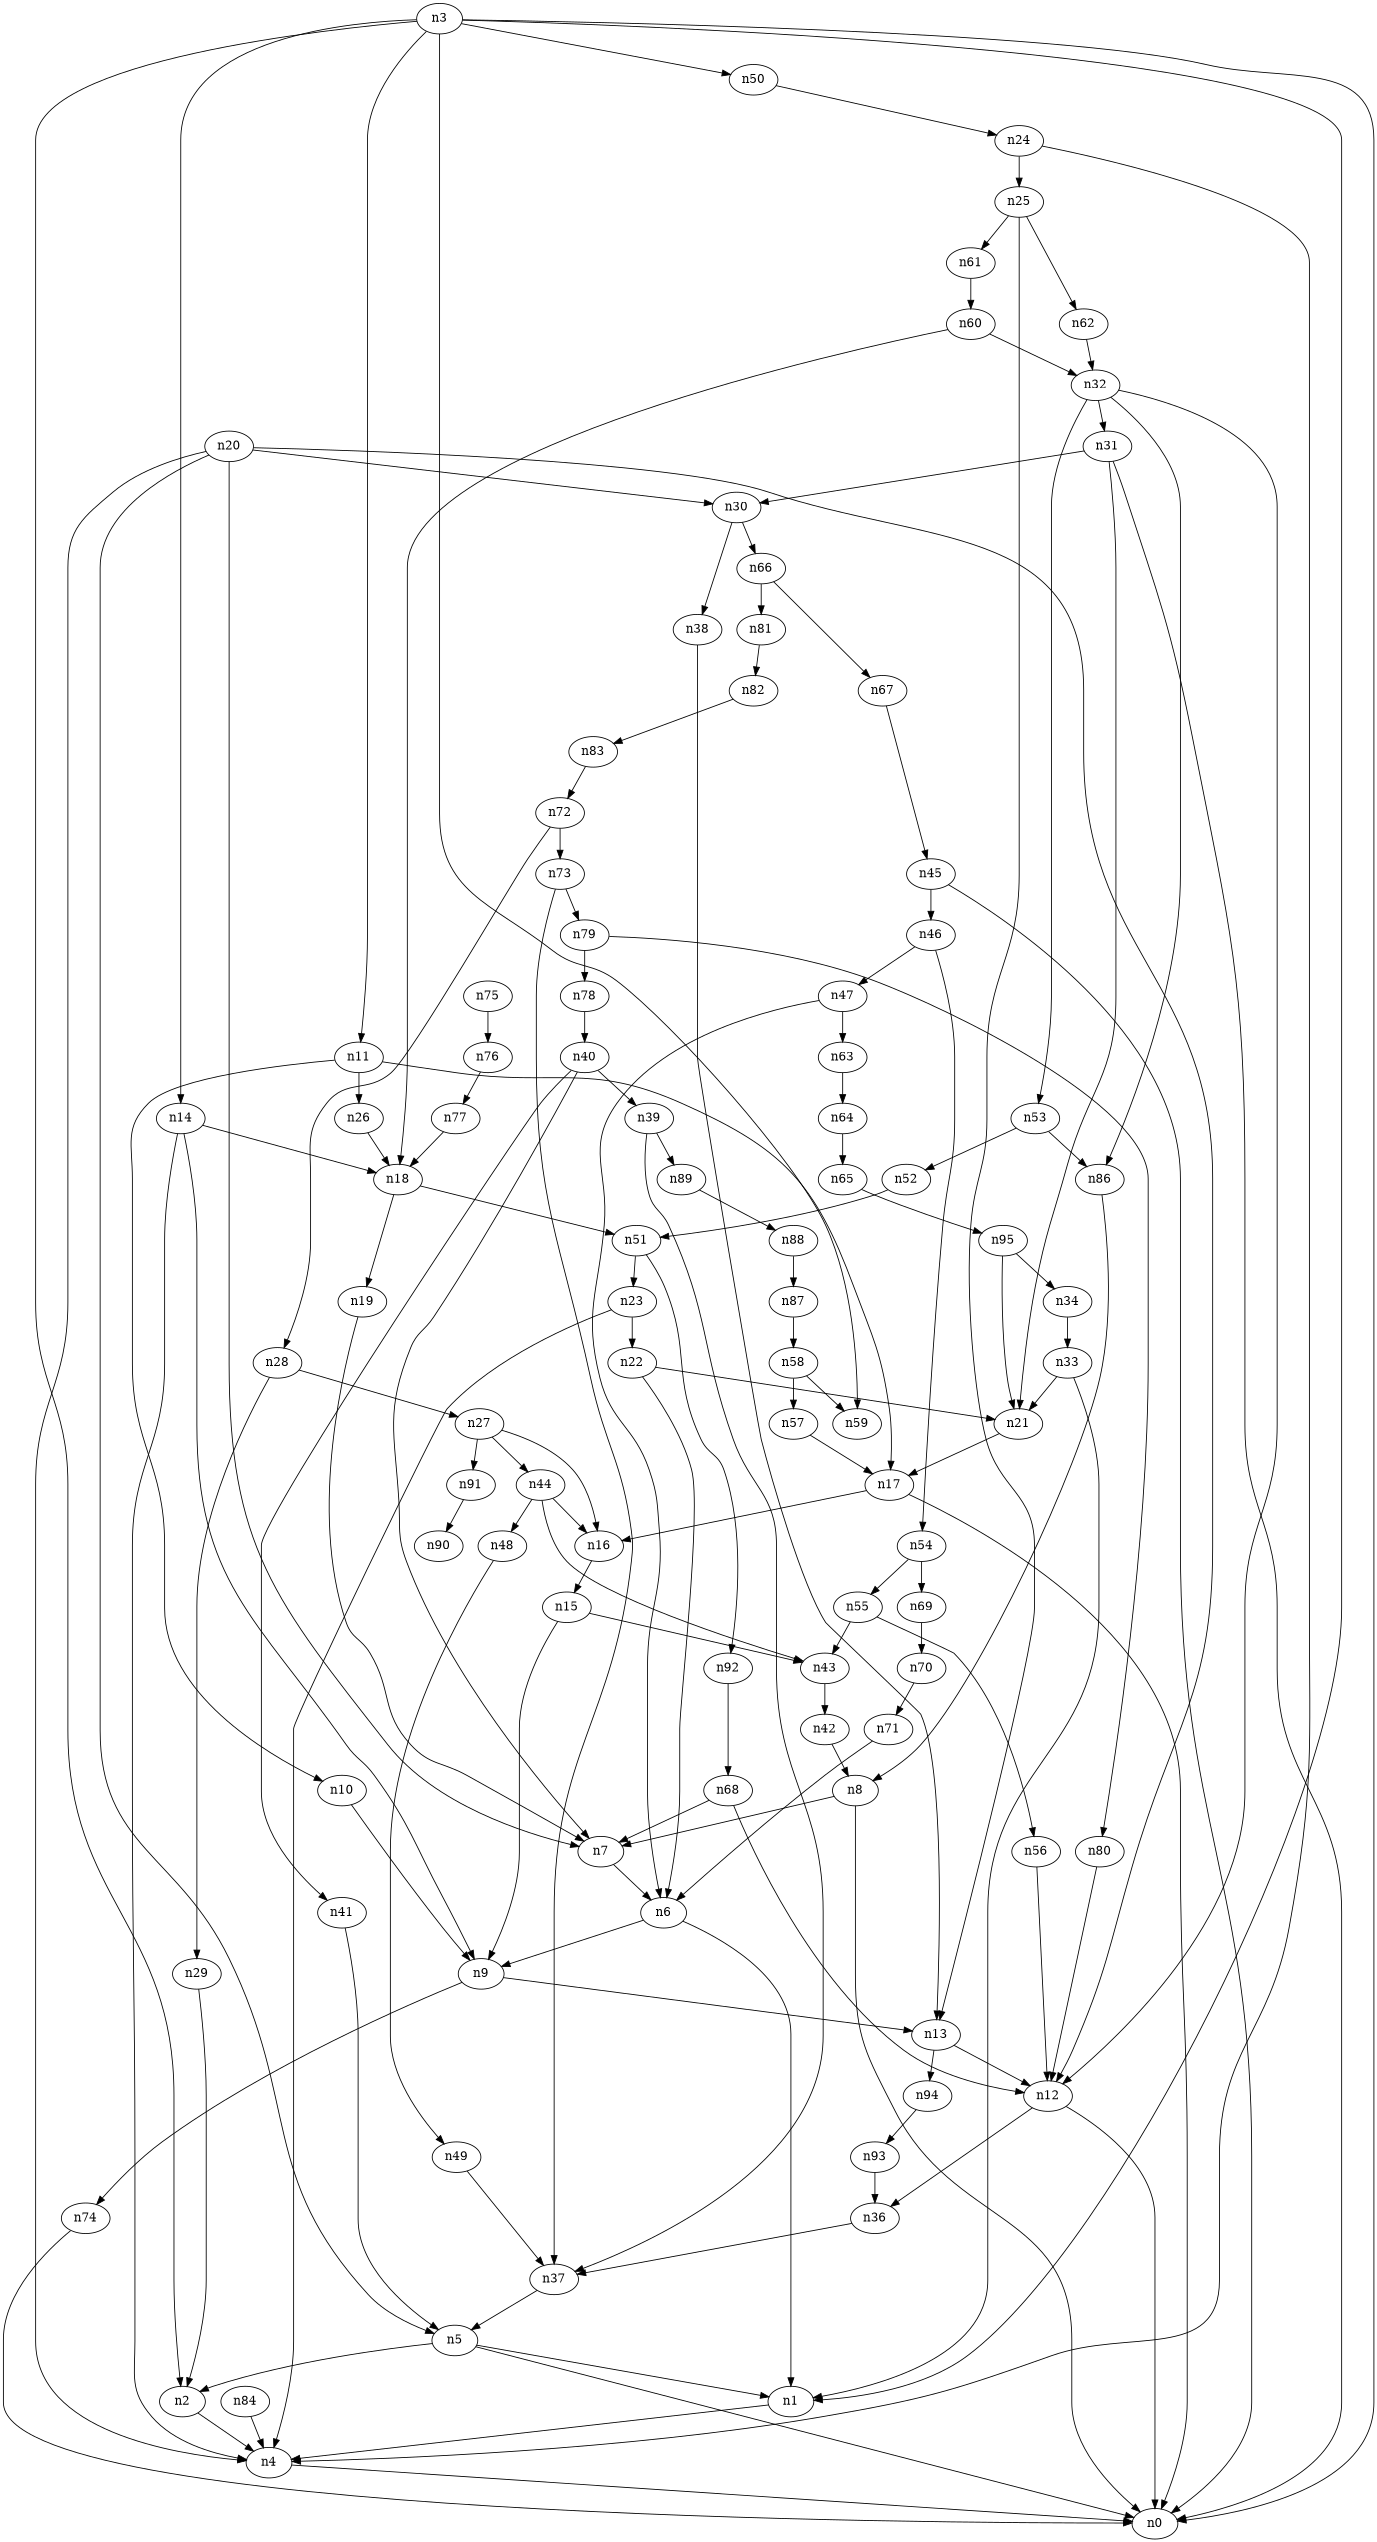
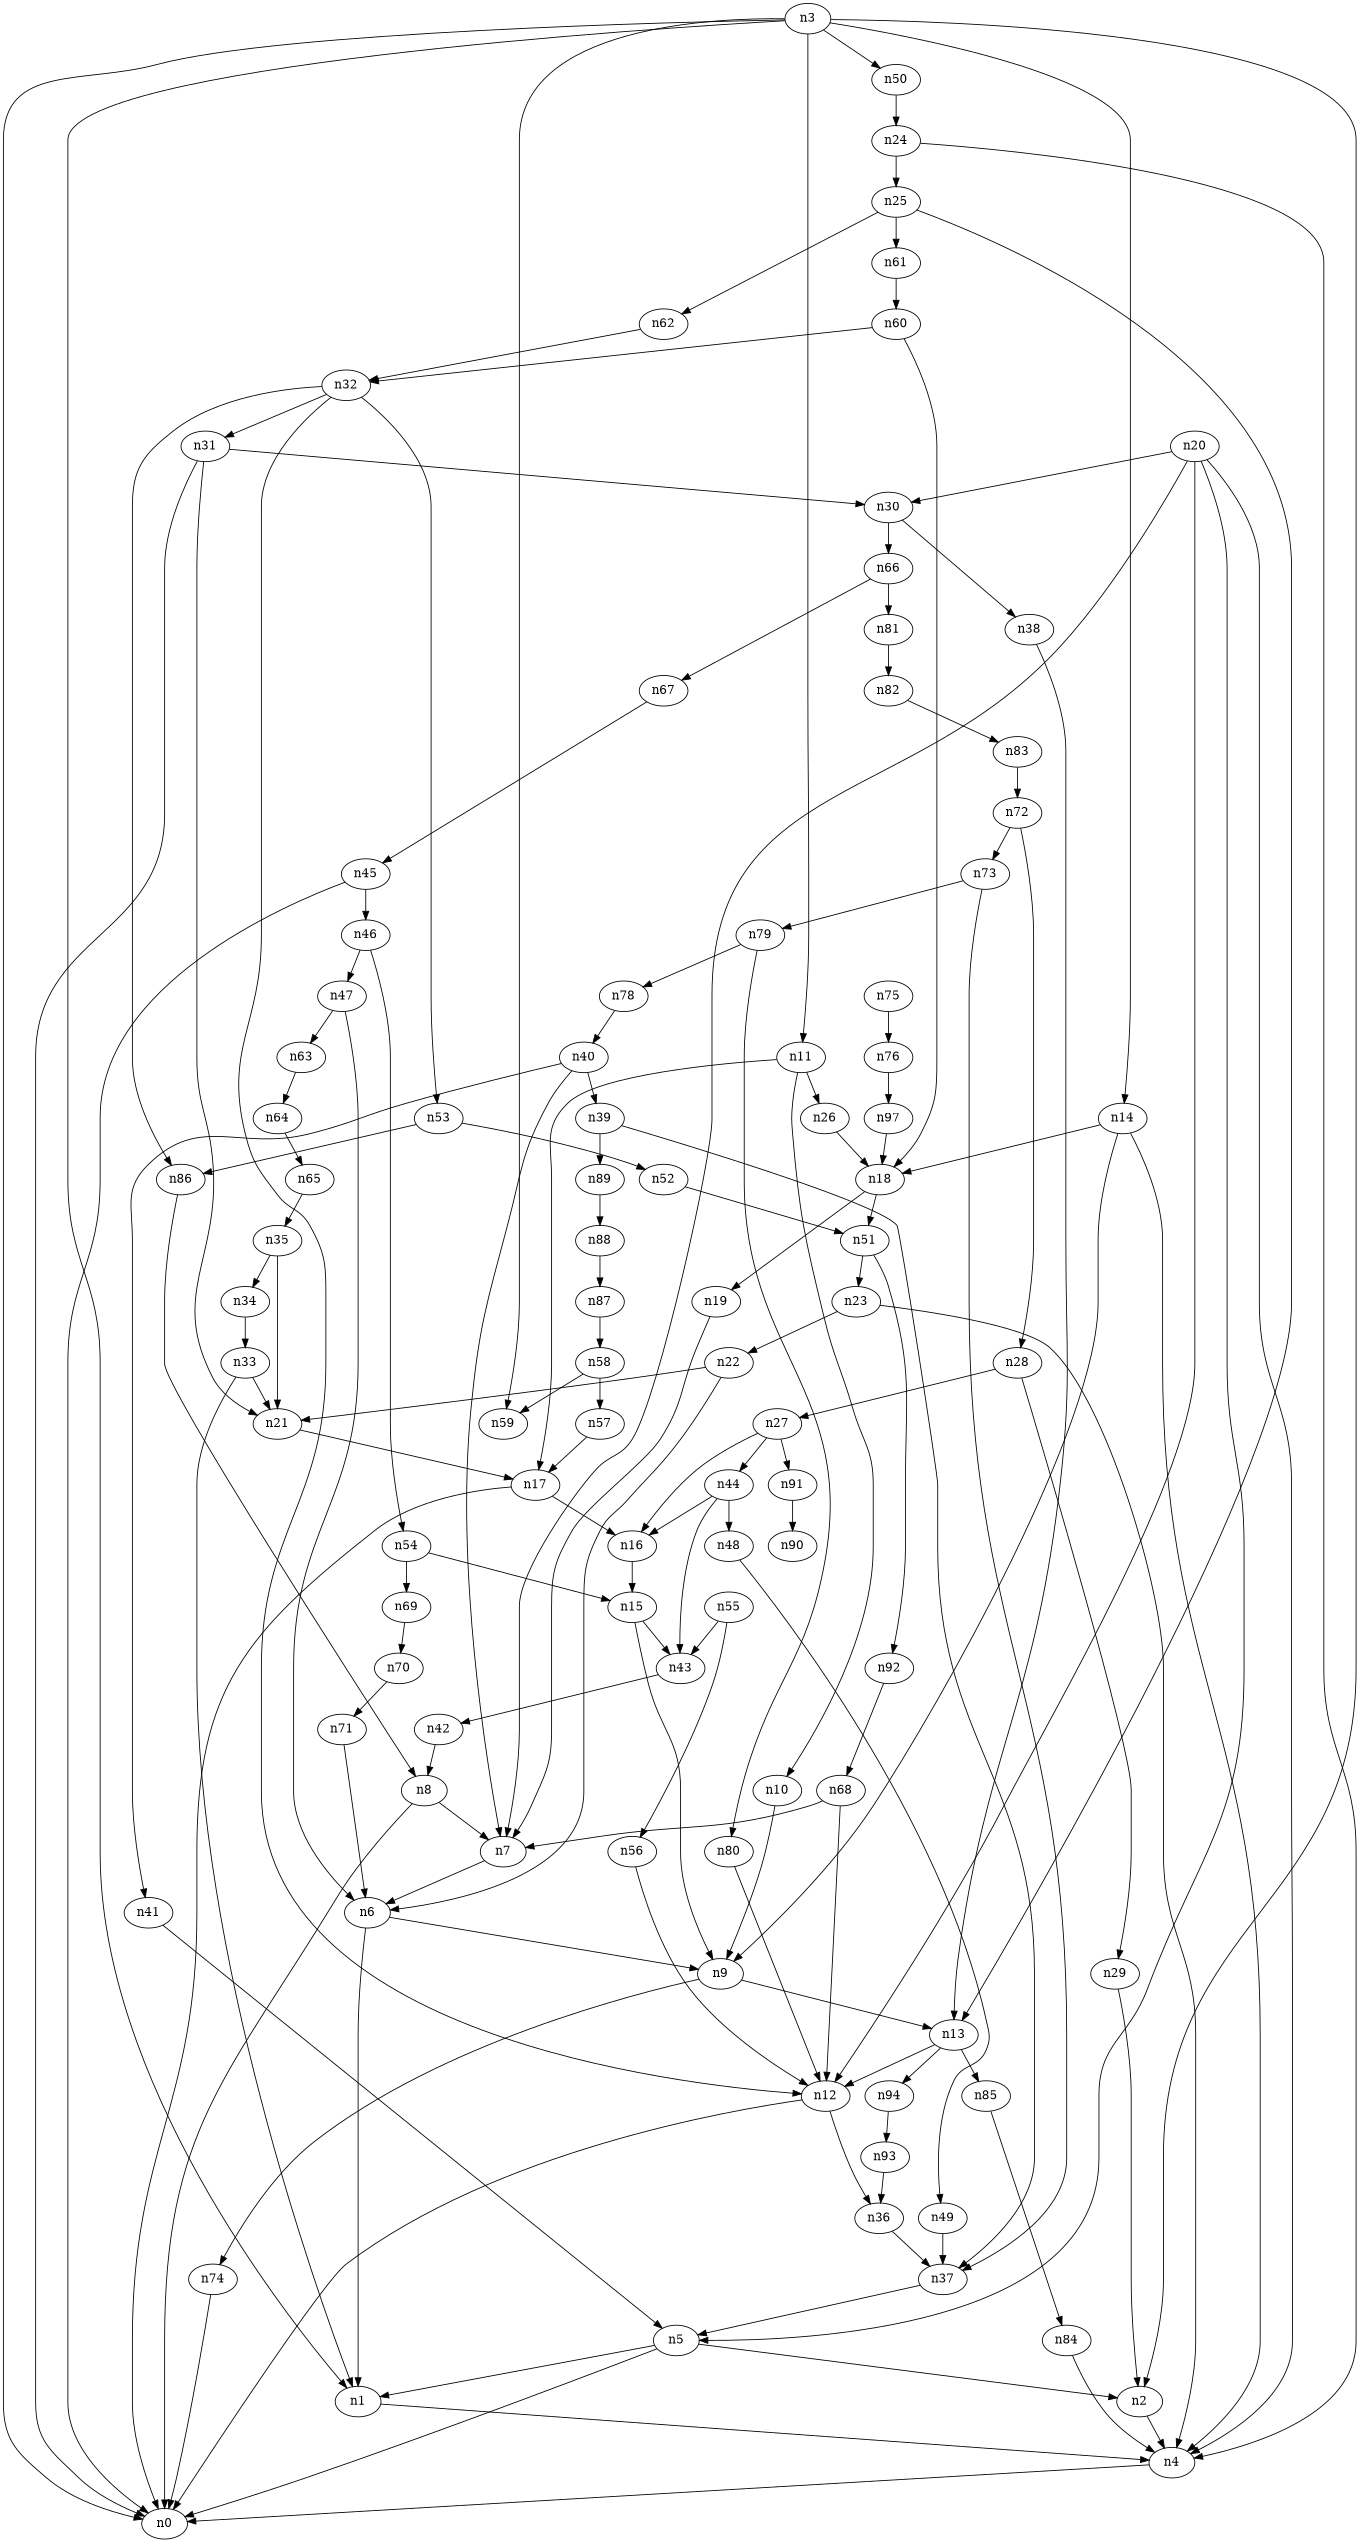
(456, 1118) -> (888, 1118)
(1003, 1241) -> (277, 1241)
(893, 1574) -> (515, 1576)
none -> (986, 2096)
